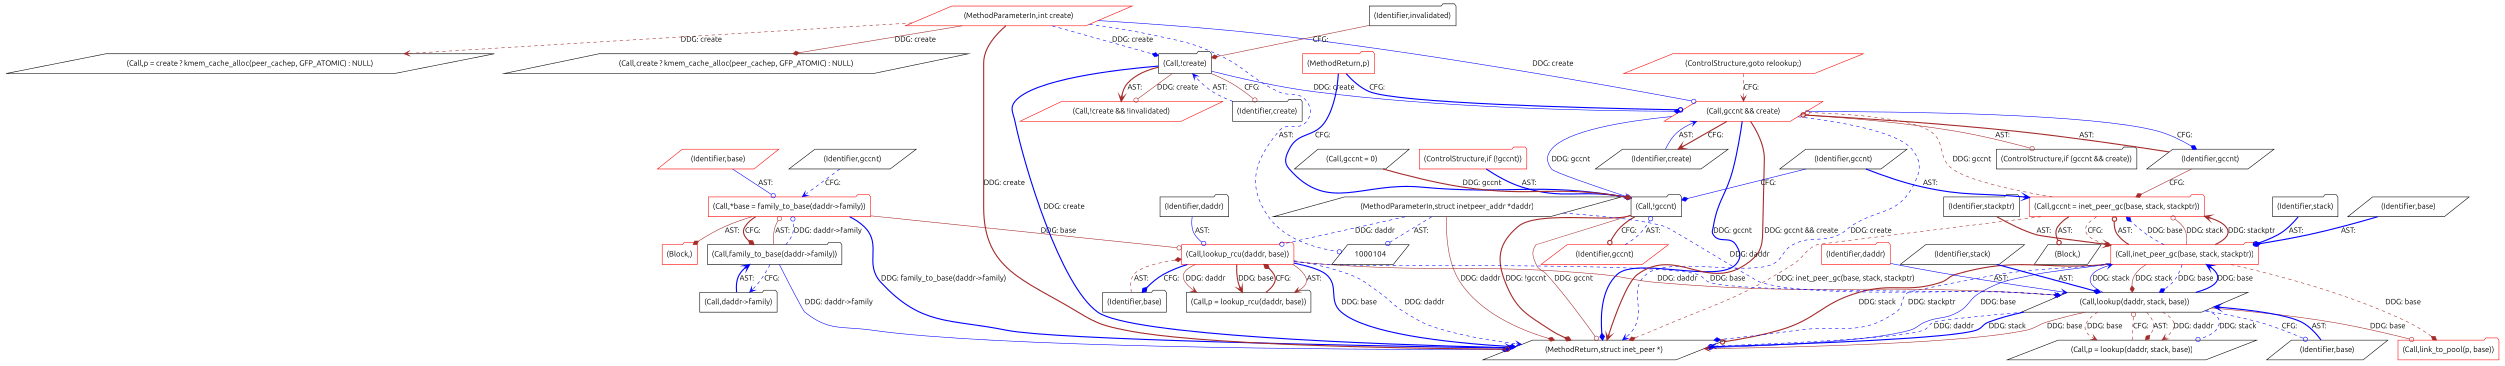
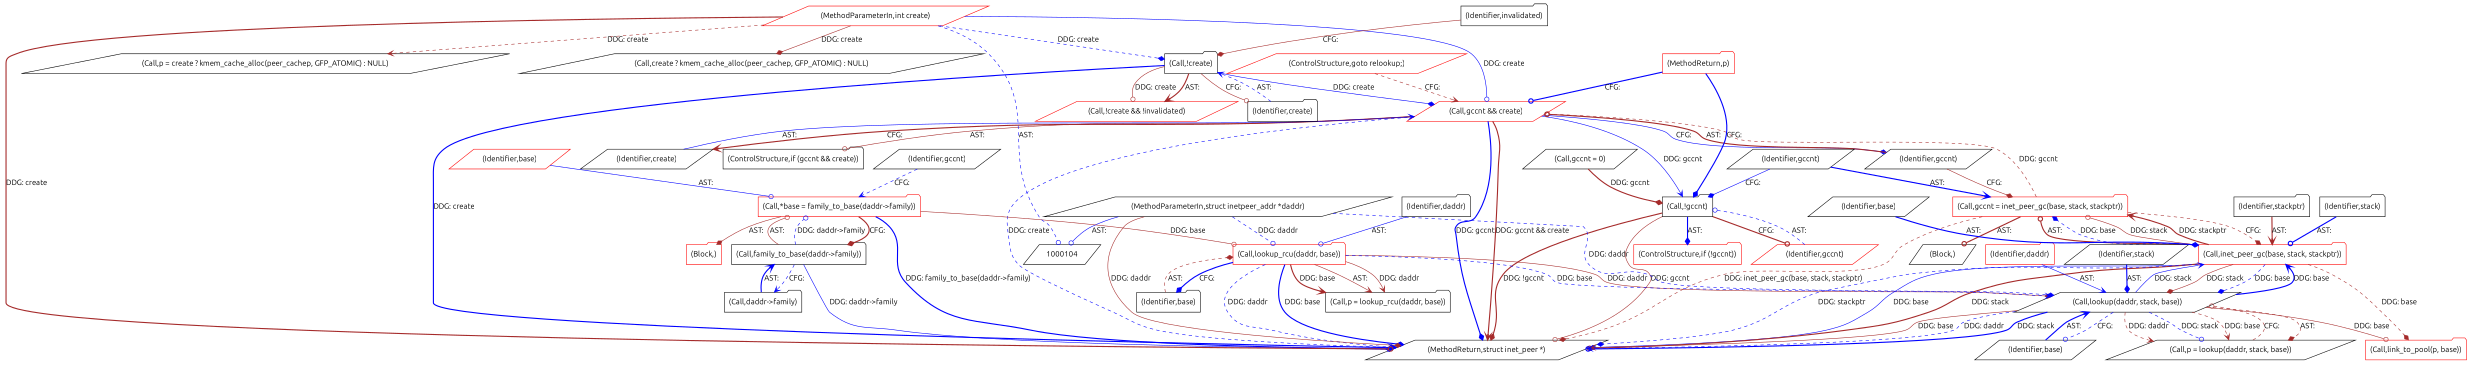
(1518, 186) -> (1688, 227)
(1411, 230) -> (1089, 228)
(1275, 281) -> none
